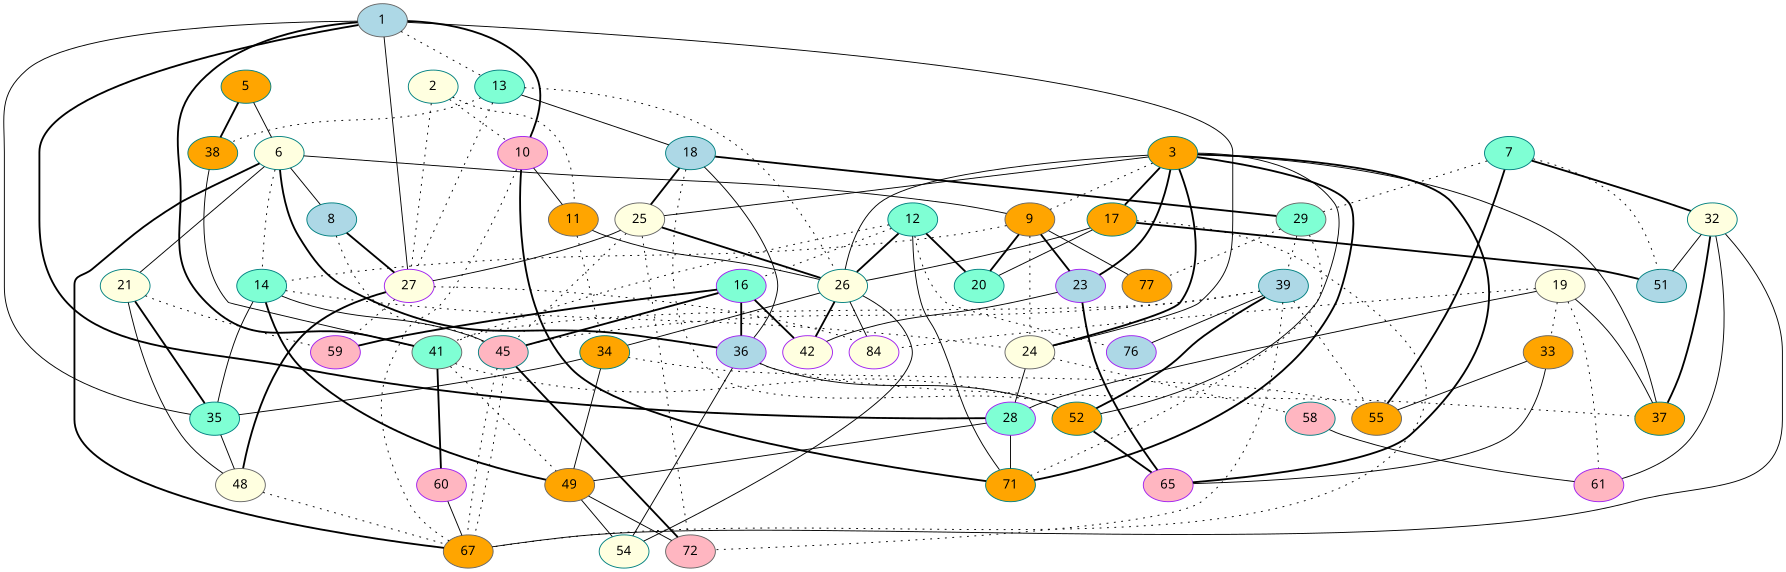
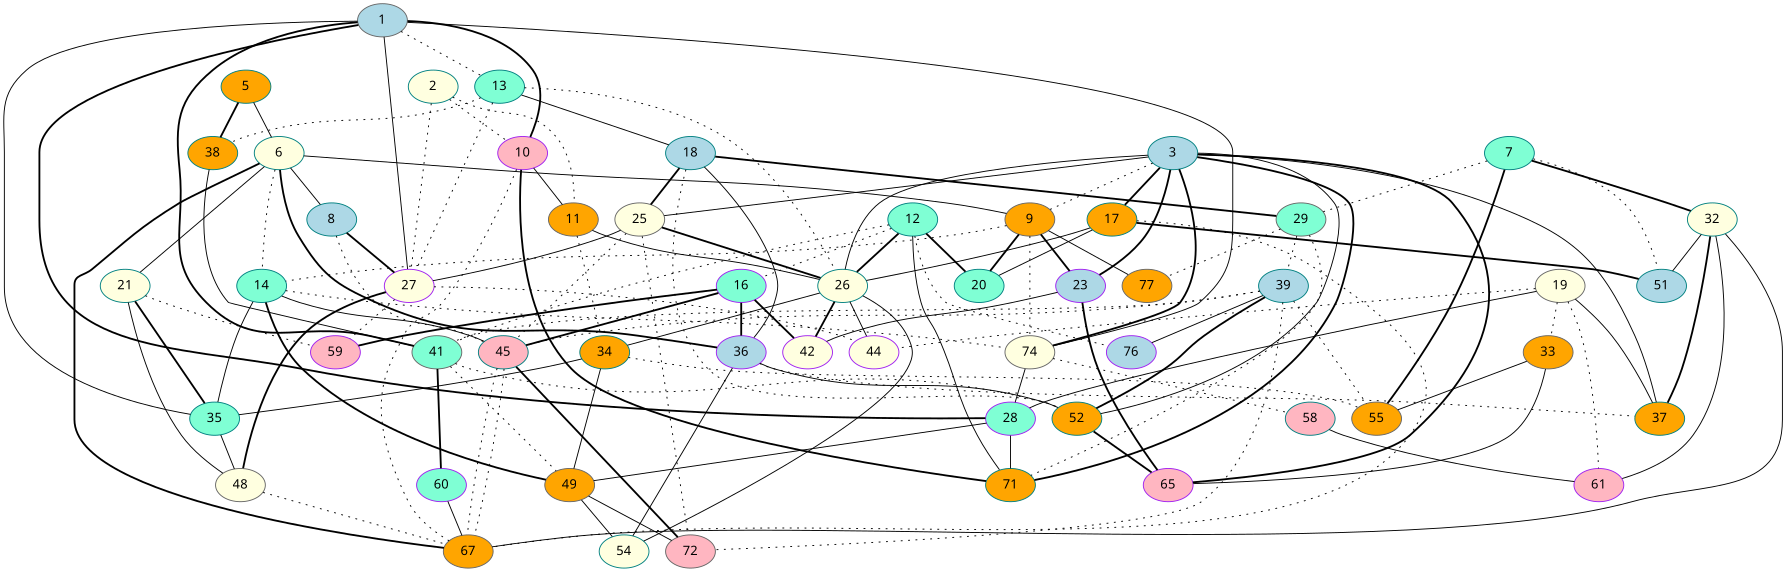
(1173, 153) -> (1173, 153)
(874, 352) -> (874, 352)
(1030, 352) -> (1030, 352)
(441, 485) -> (441, 485)
